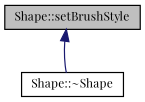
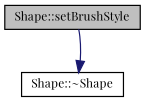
(65, 57) -> (80, 45)
